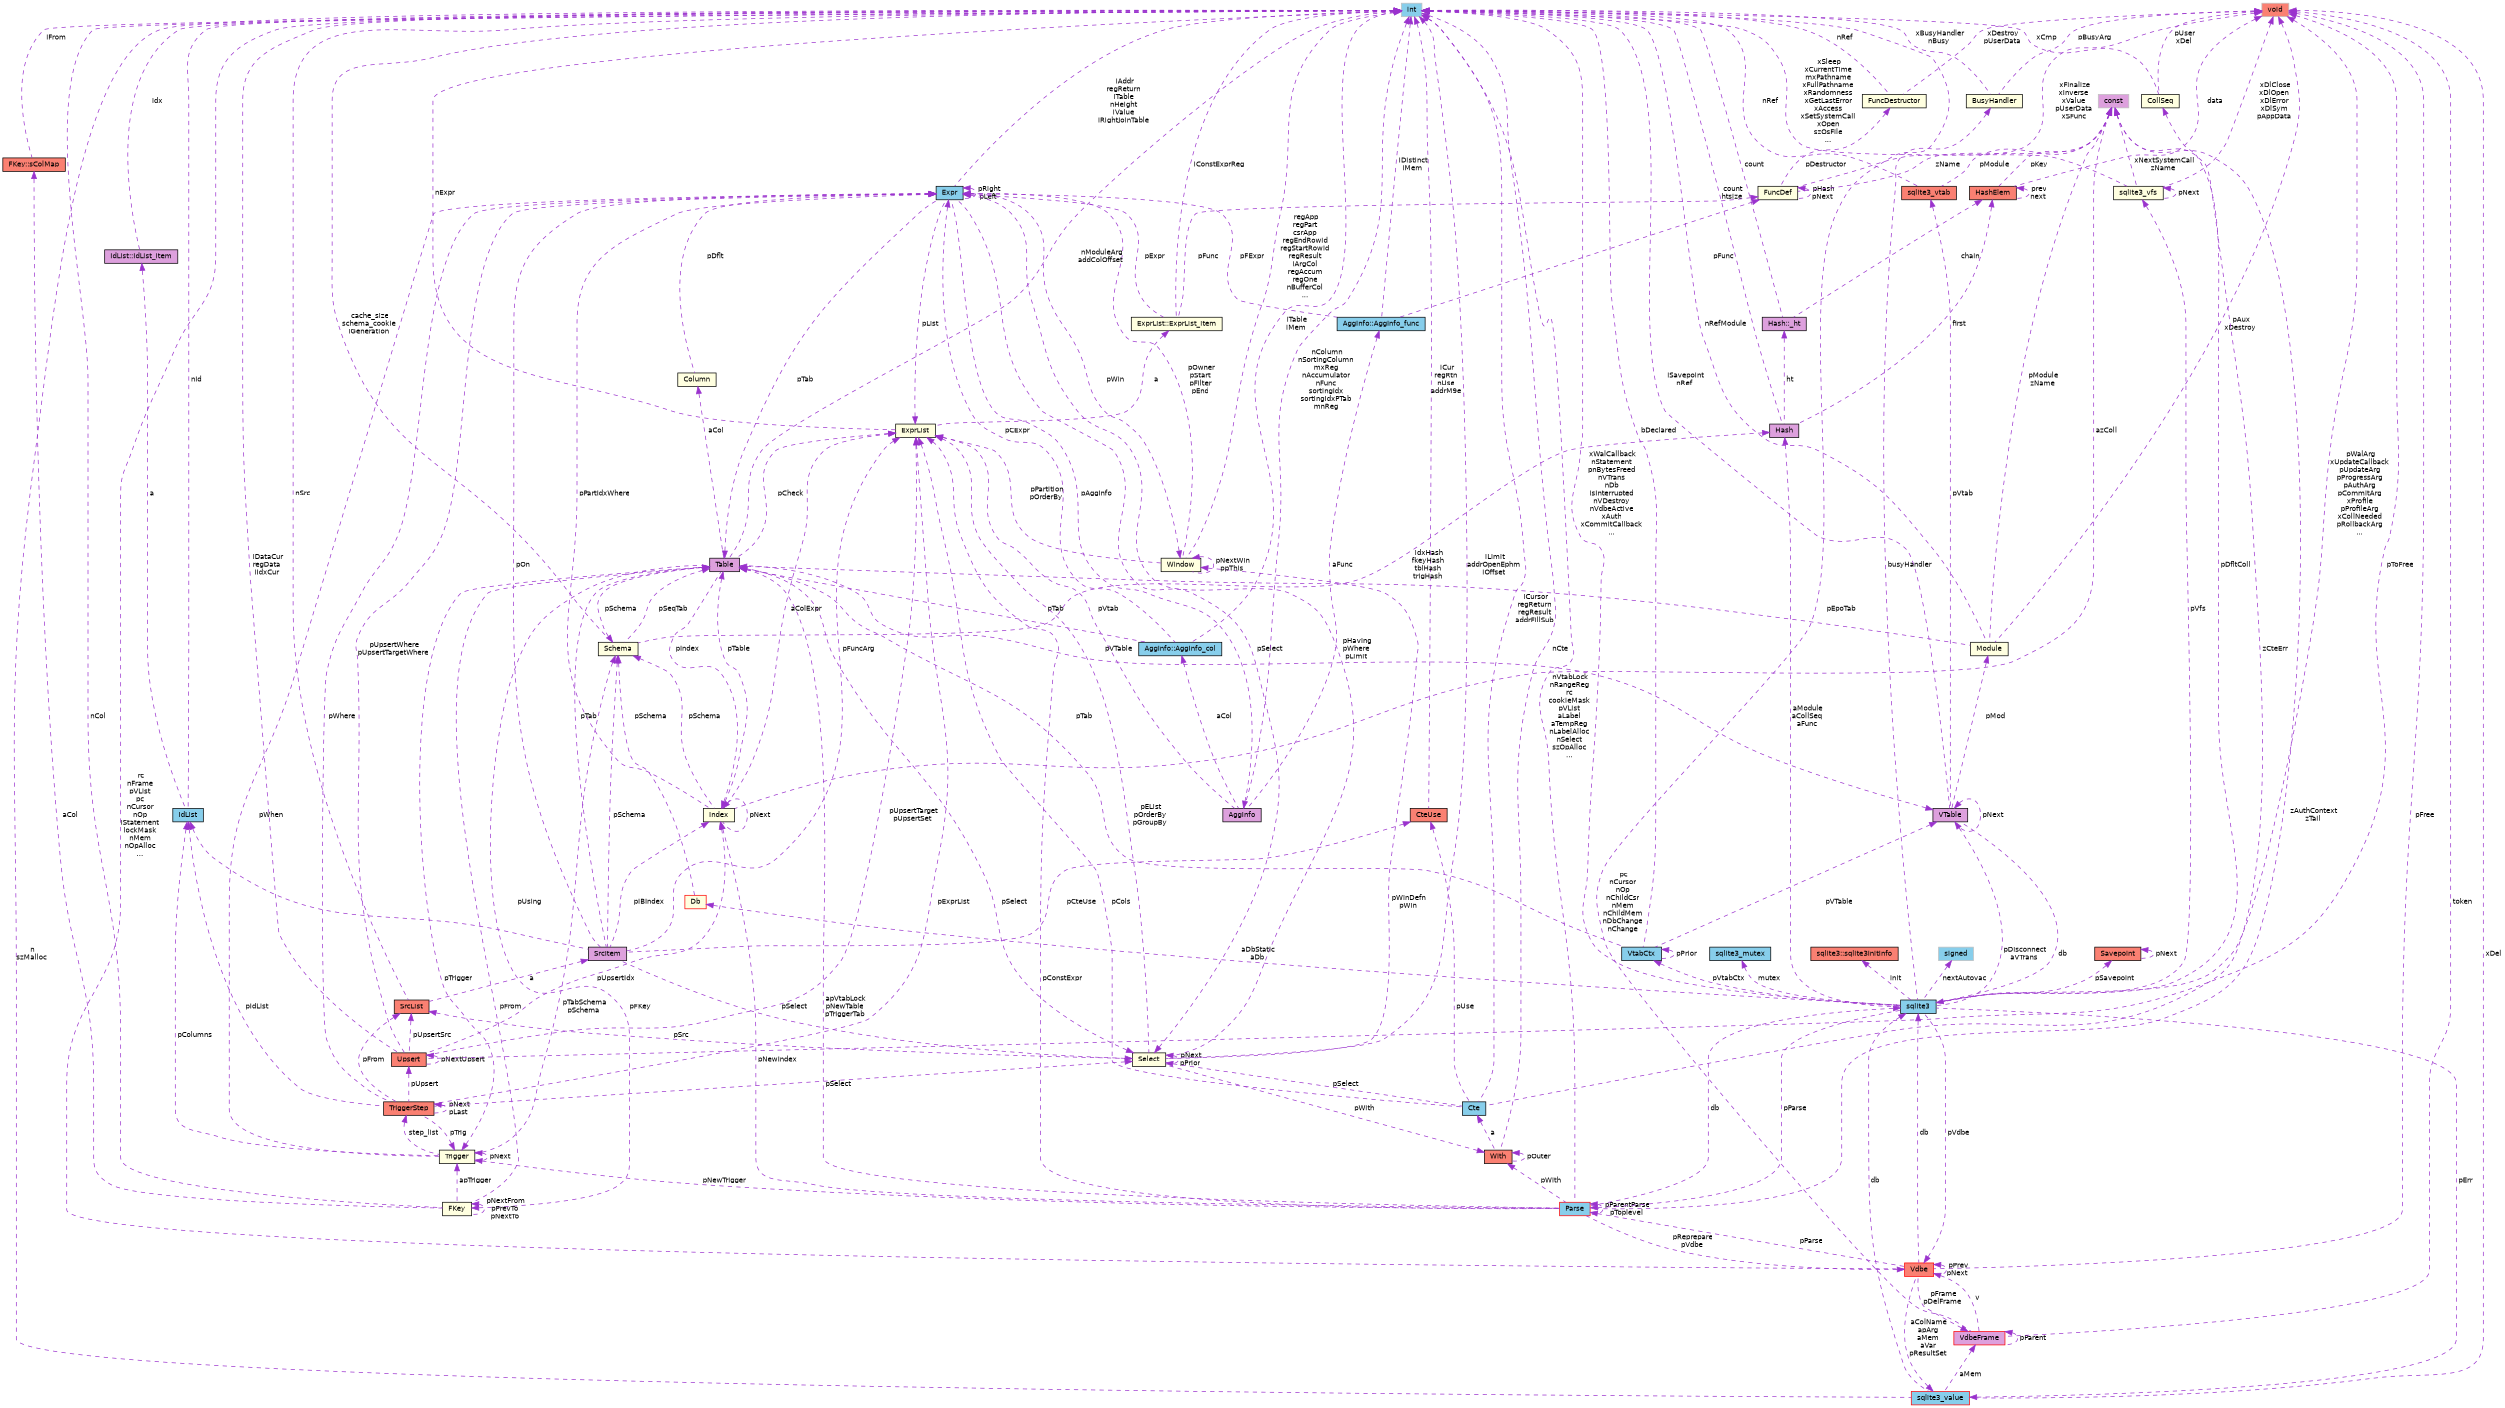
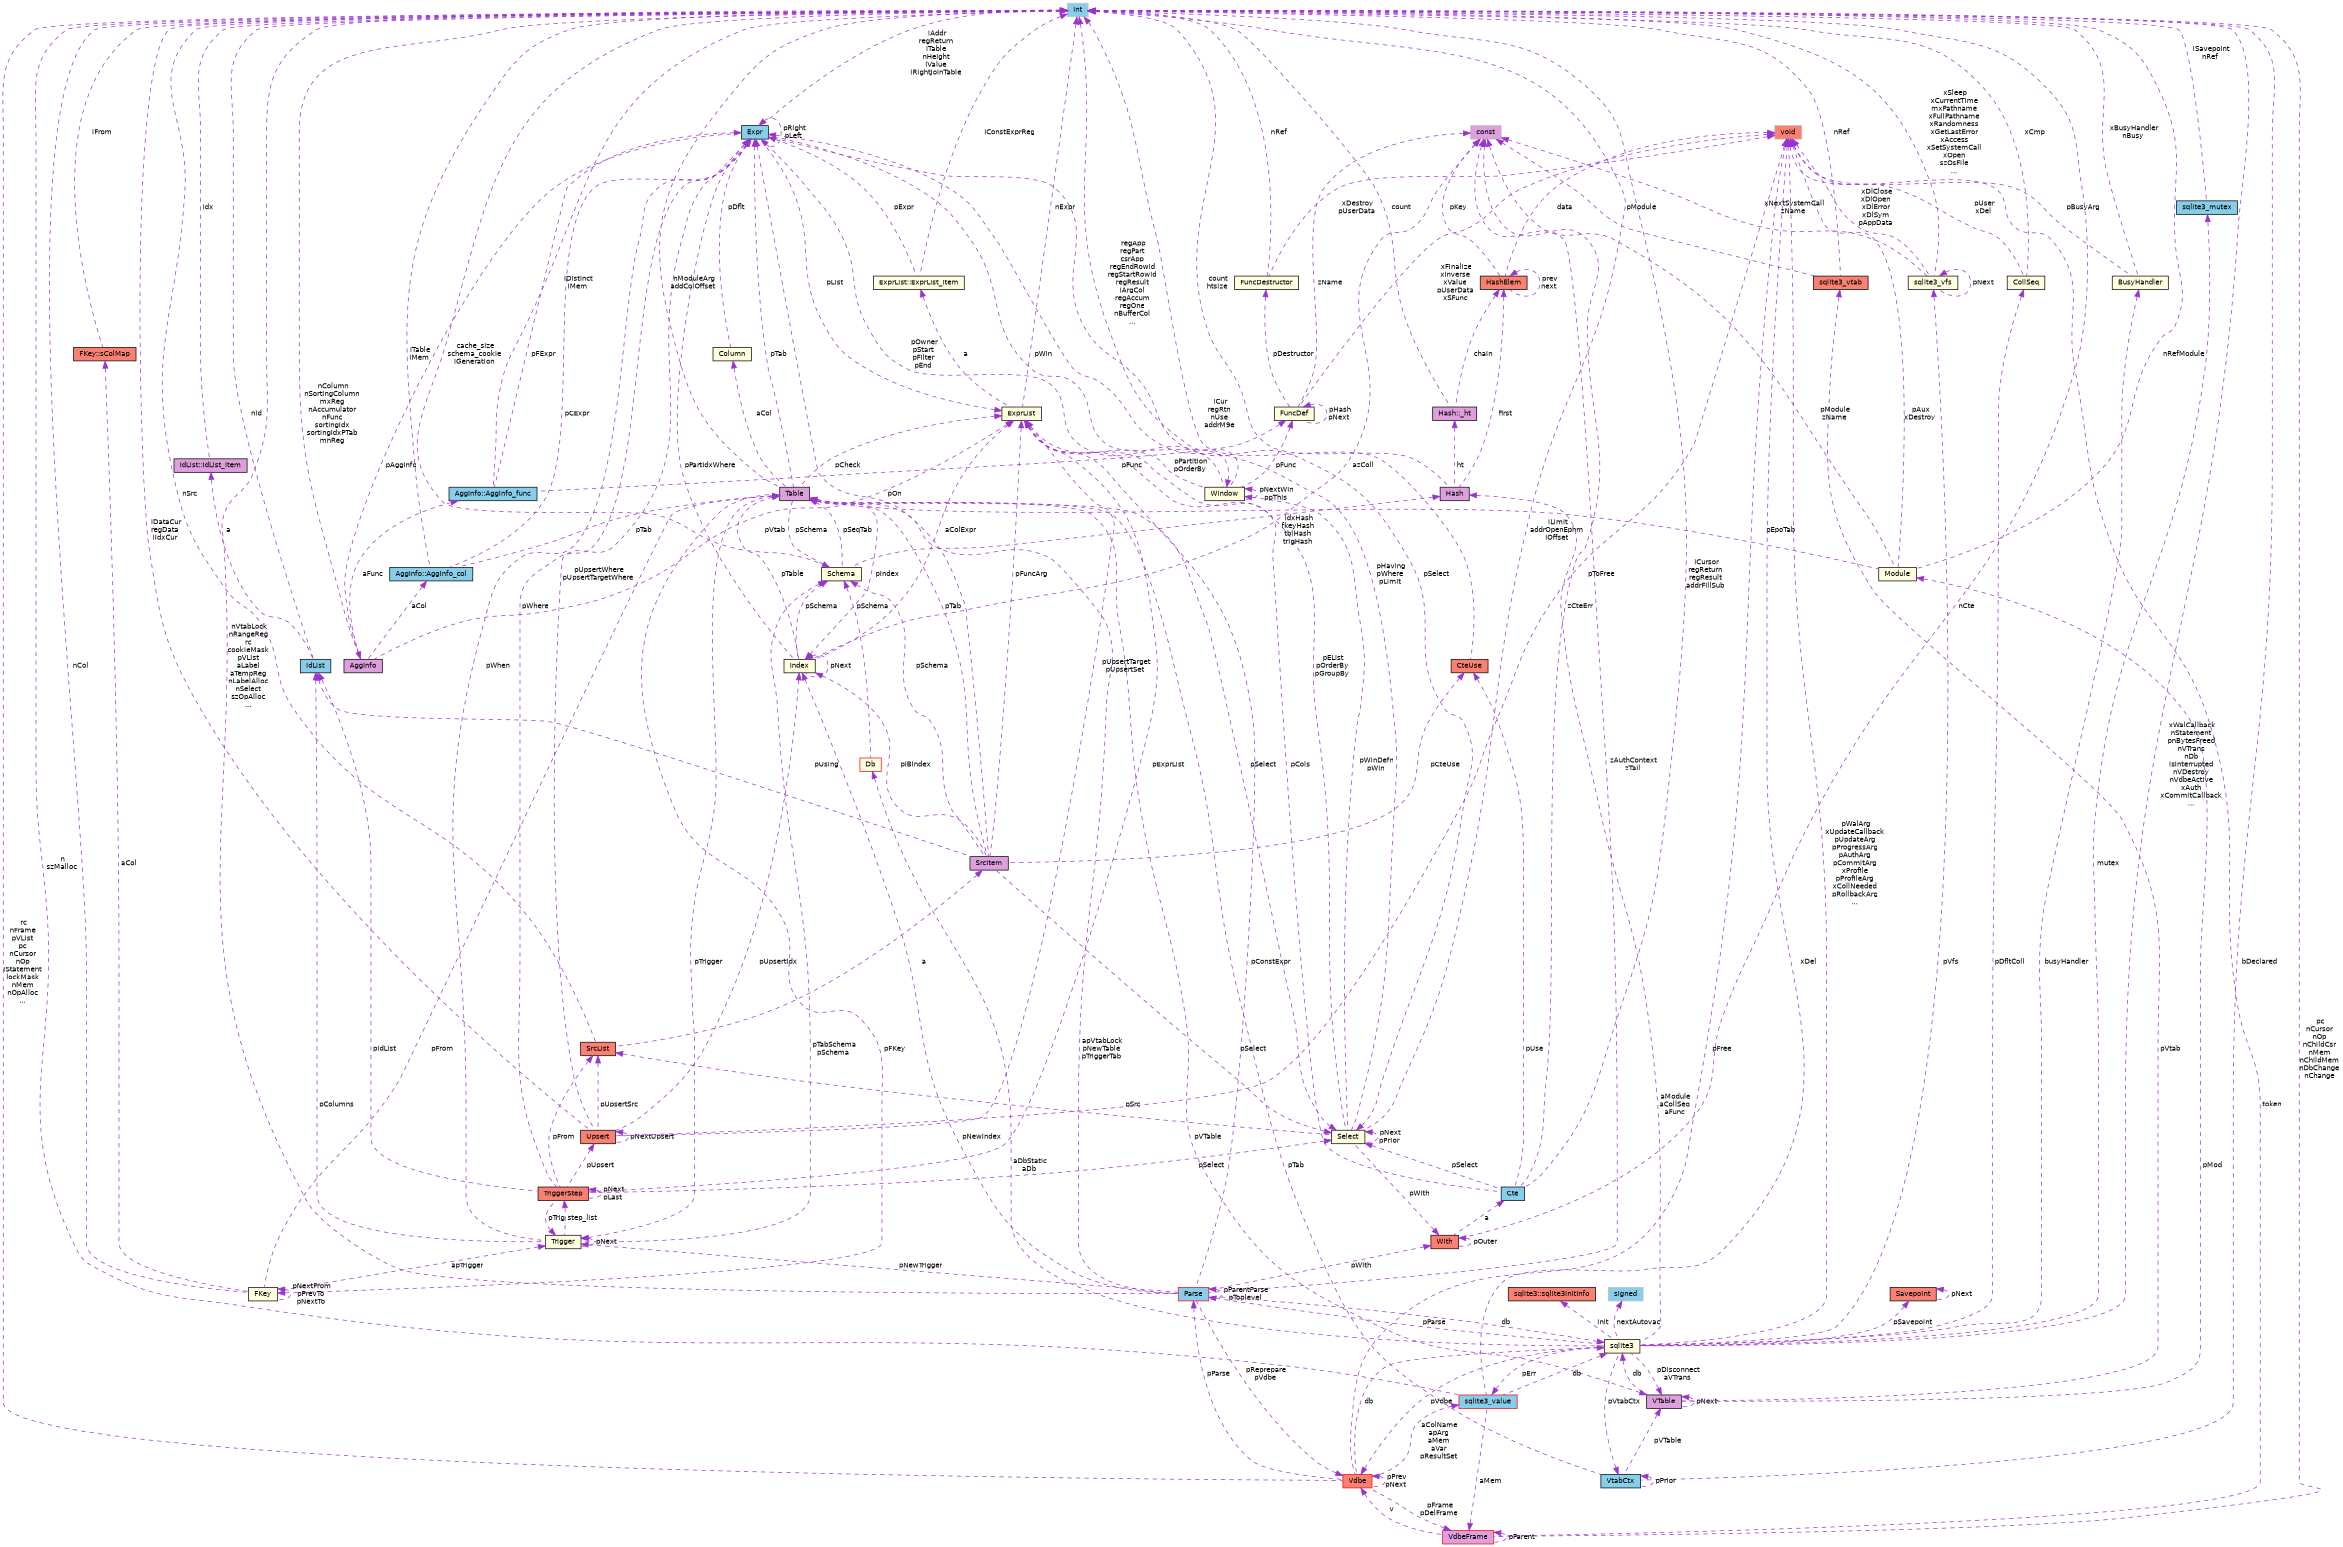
(1420, 205) -> (1272, 463)
(793, 353) -> (762, 318)
(1661, 398) -> (1724, 14)
(1918, 1007) -> (1622, 1346)
